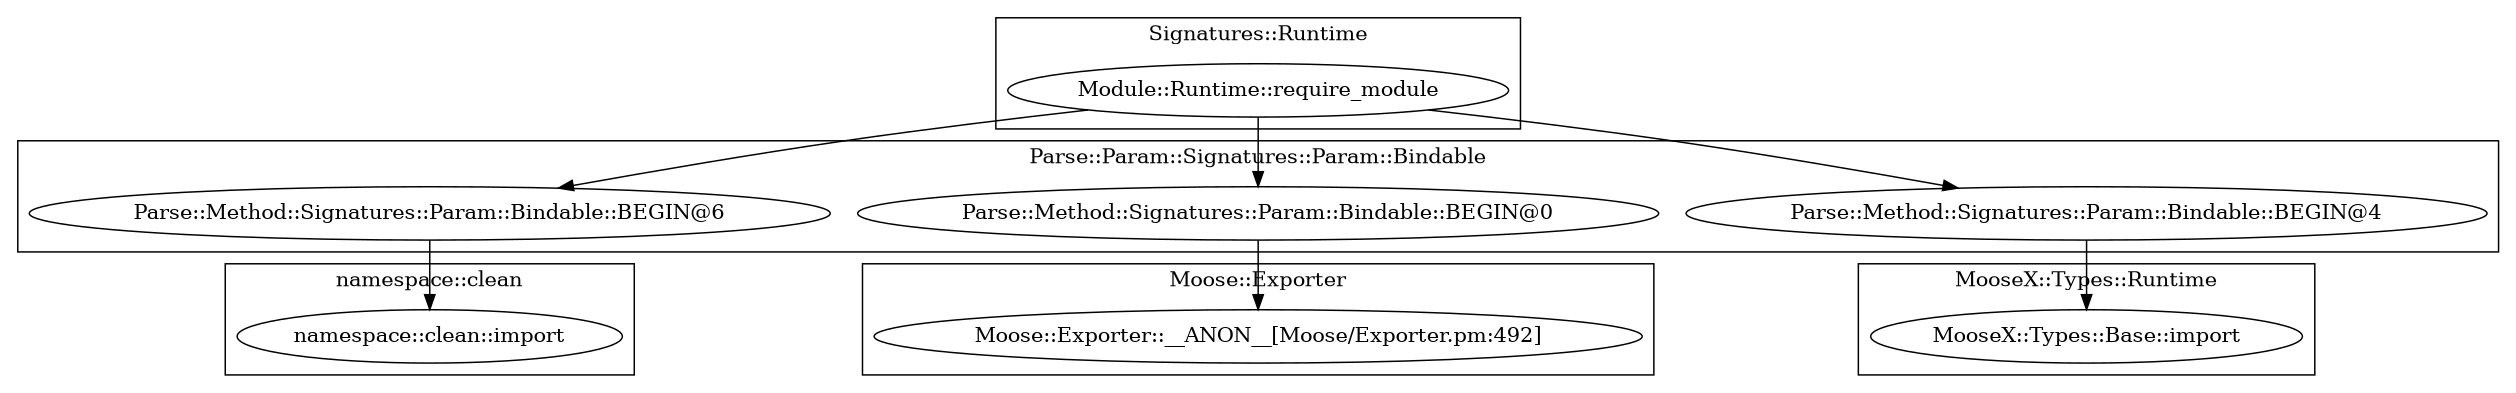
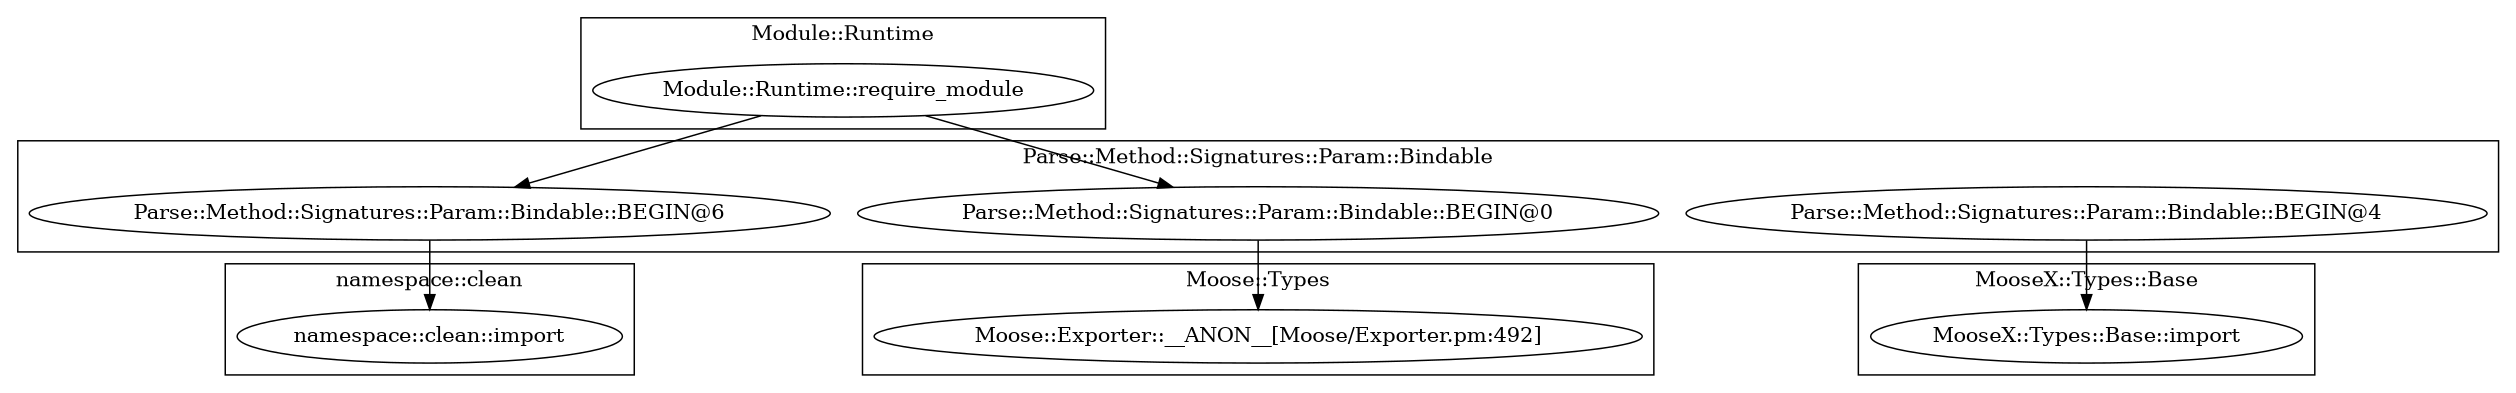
(1258, 35) -> (843, 35)
(1738, 151) -> none
(1258, 158) -> (1258, 158)
(1258, 281) -> (1258, 281)
(2087, 281) -> (2087, 281)
